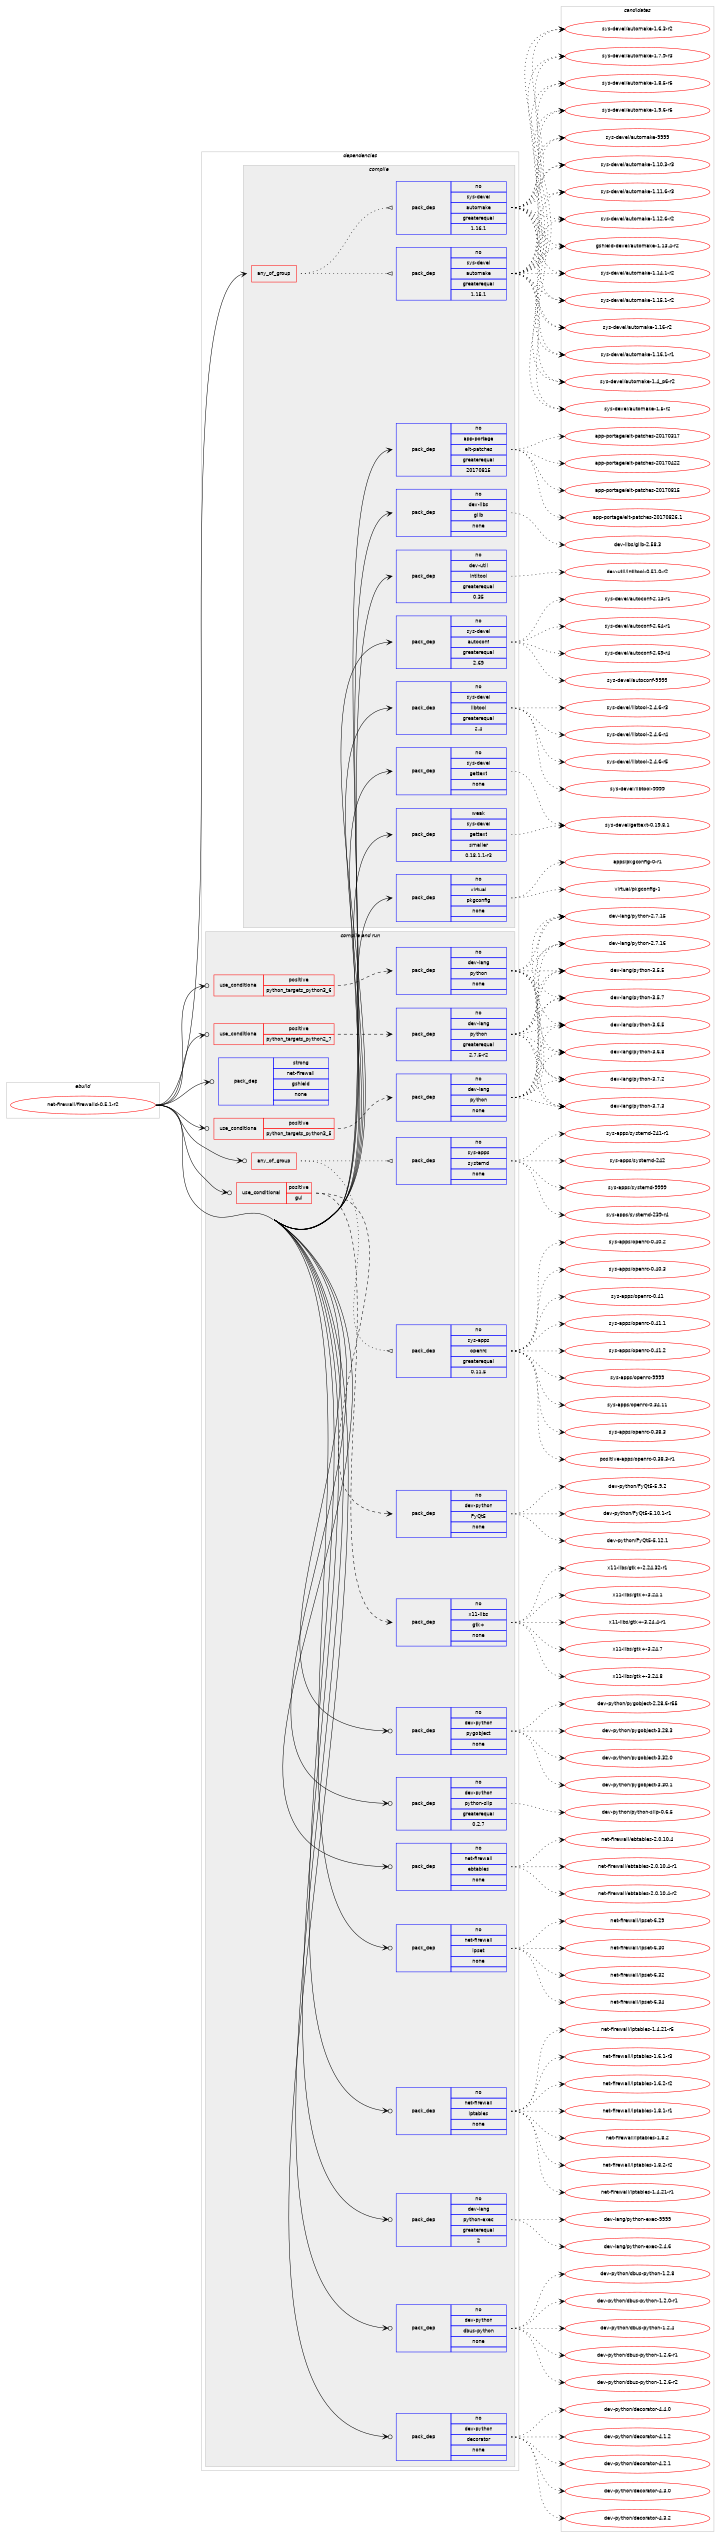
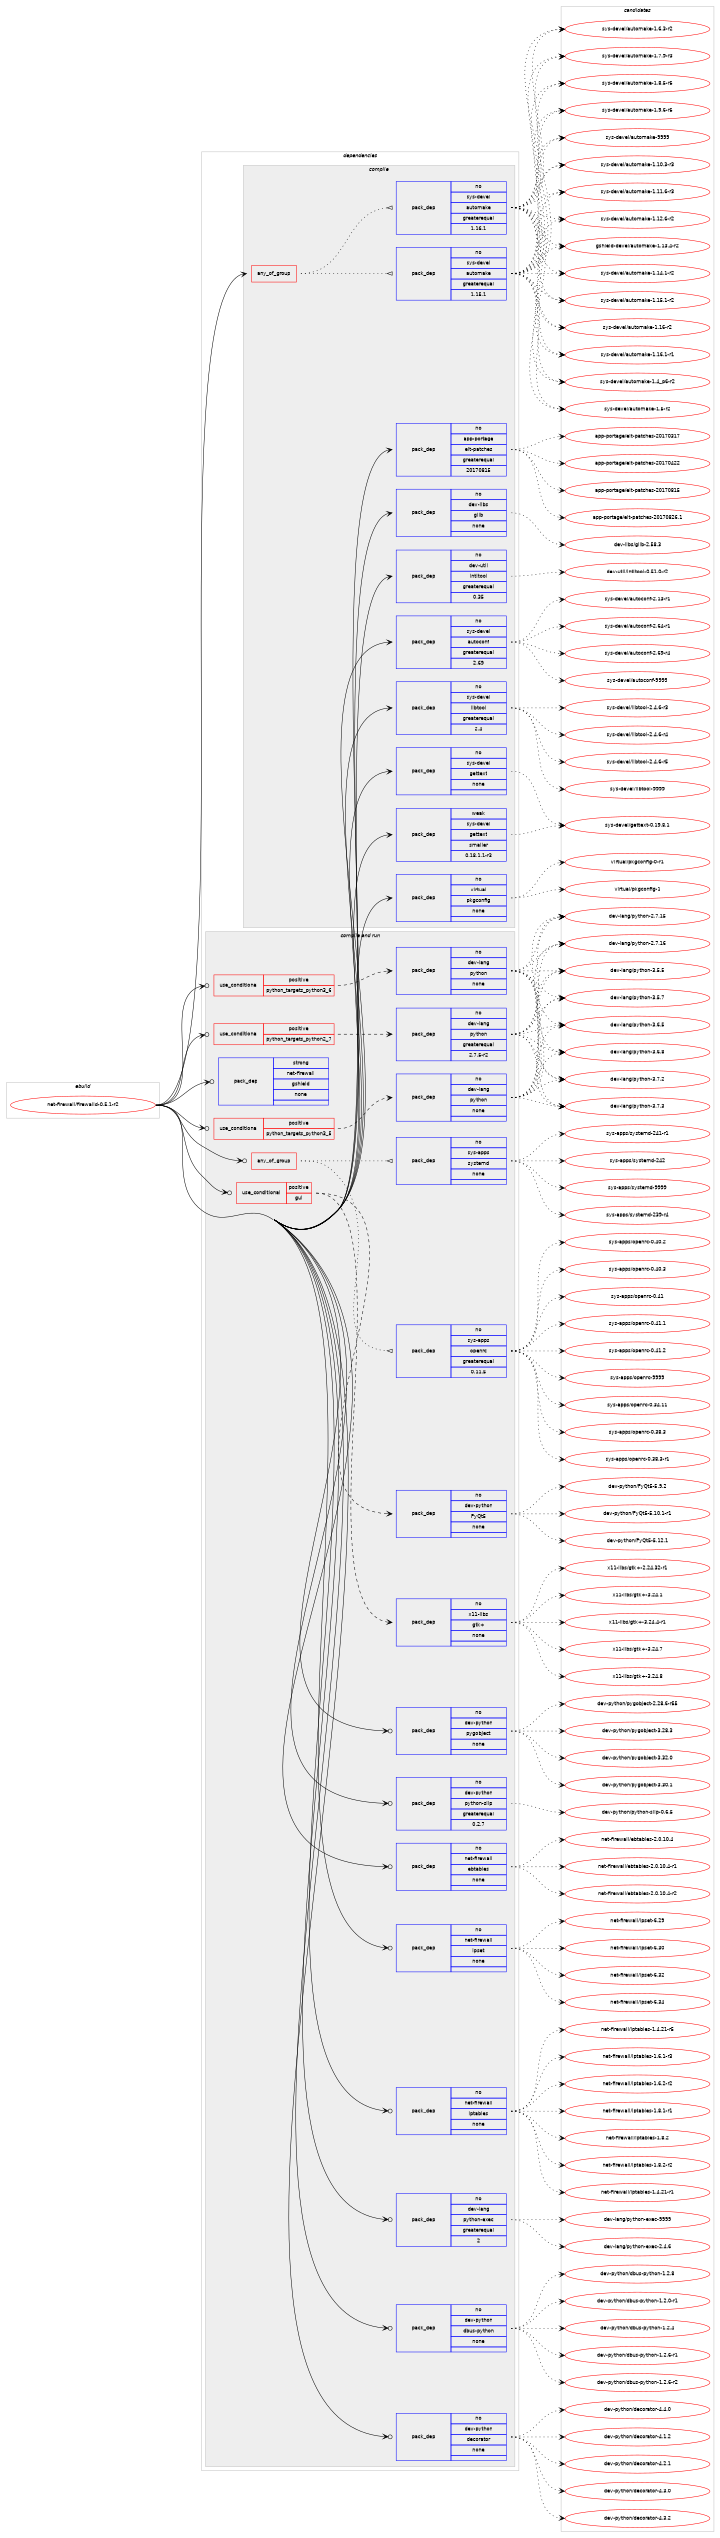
(638, 862) -> (638, 862)
(638, 1460) -> (638, 1460)
